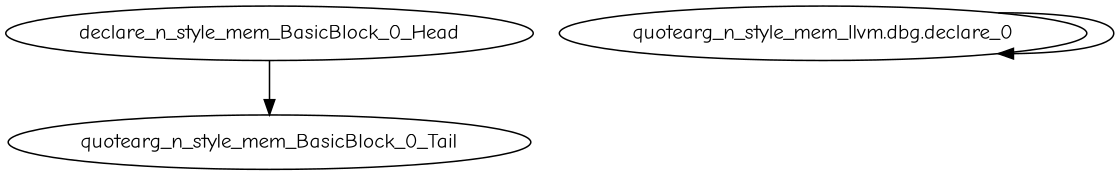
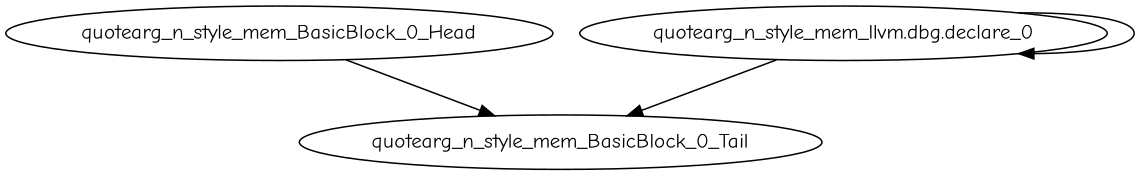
(269, 33) -> (279, 33)
none -> (709, 85)
